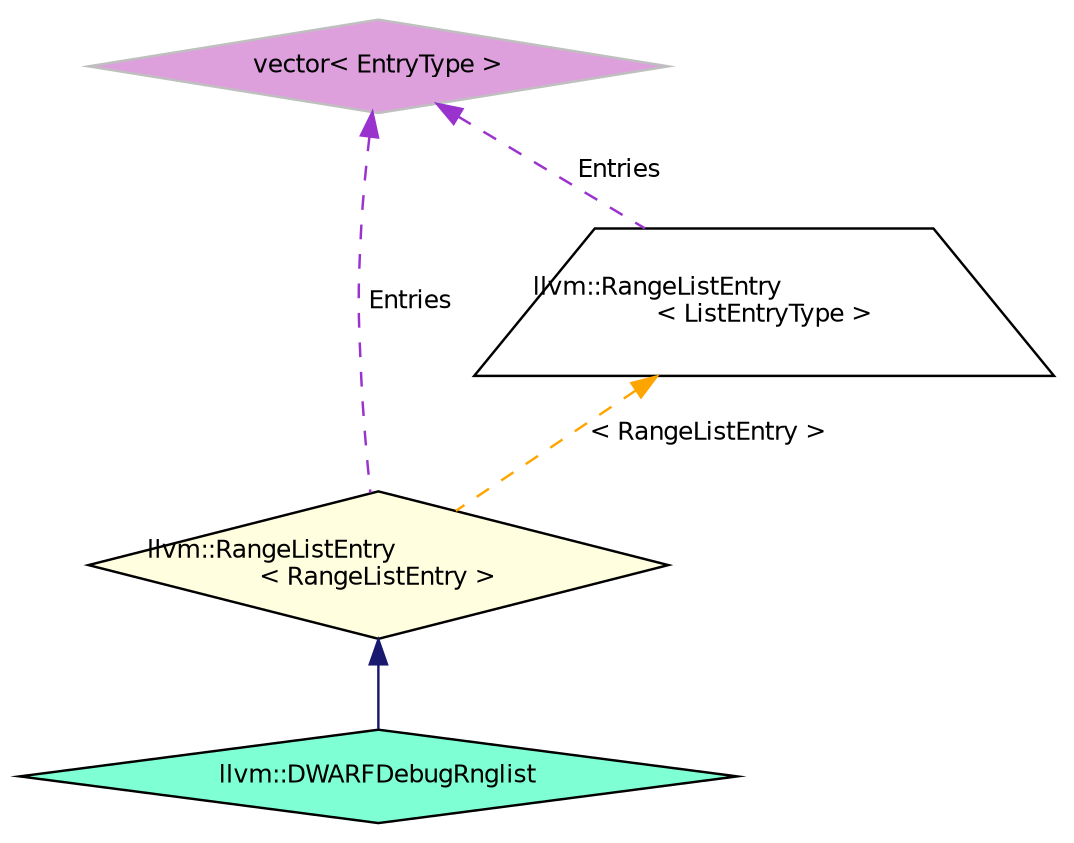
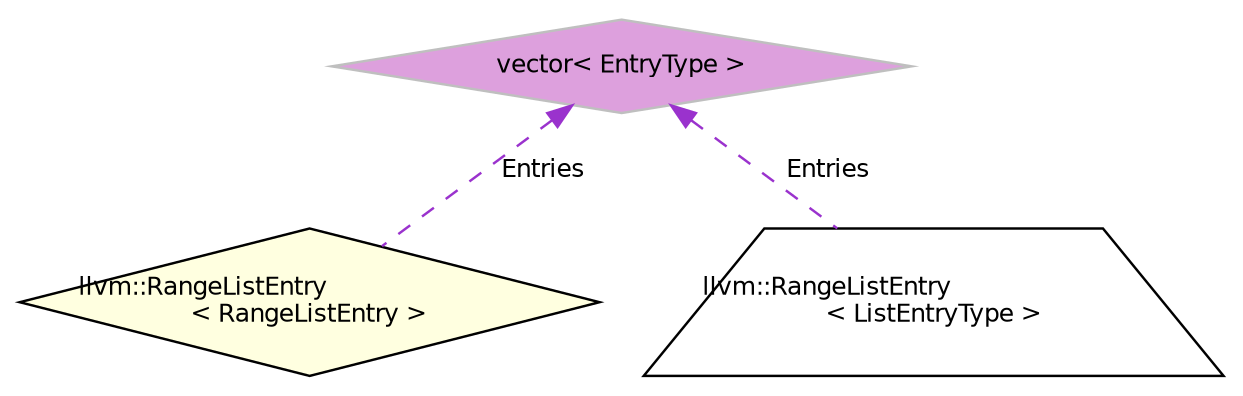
(546, 451) -> none
(378, 776) -> none
